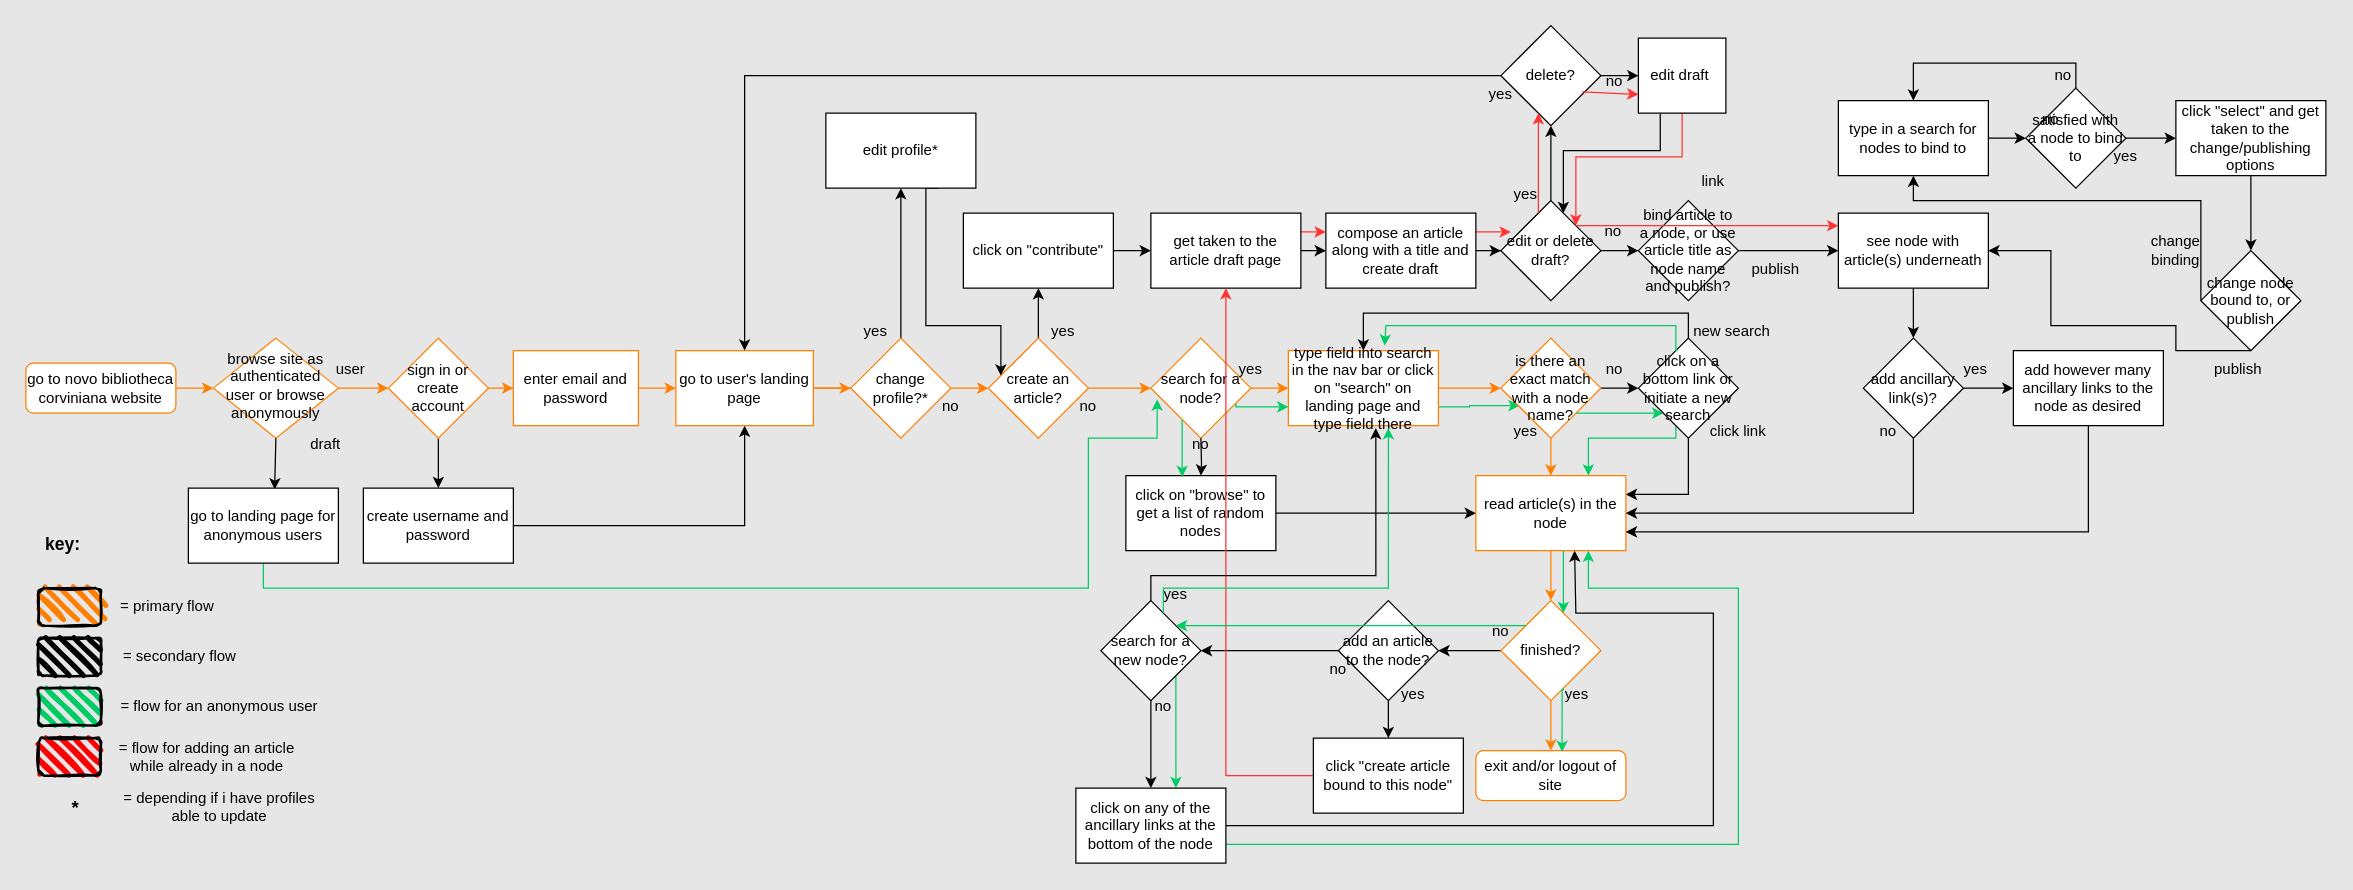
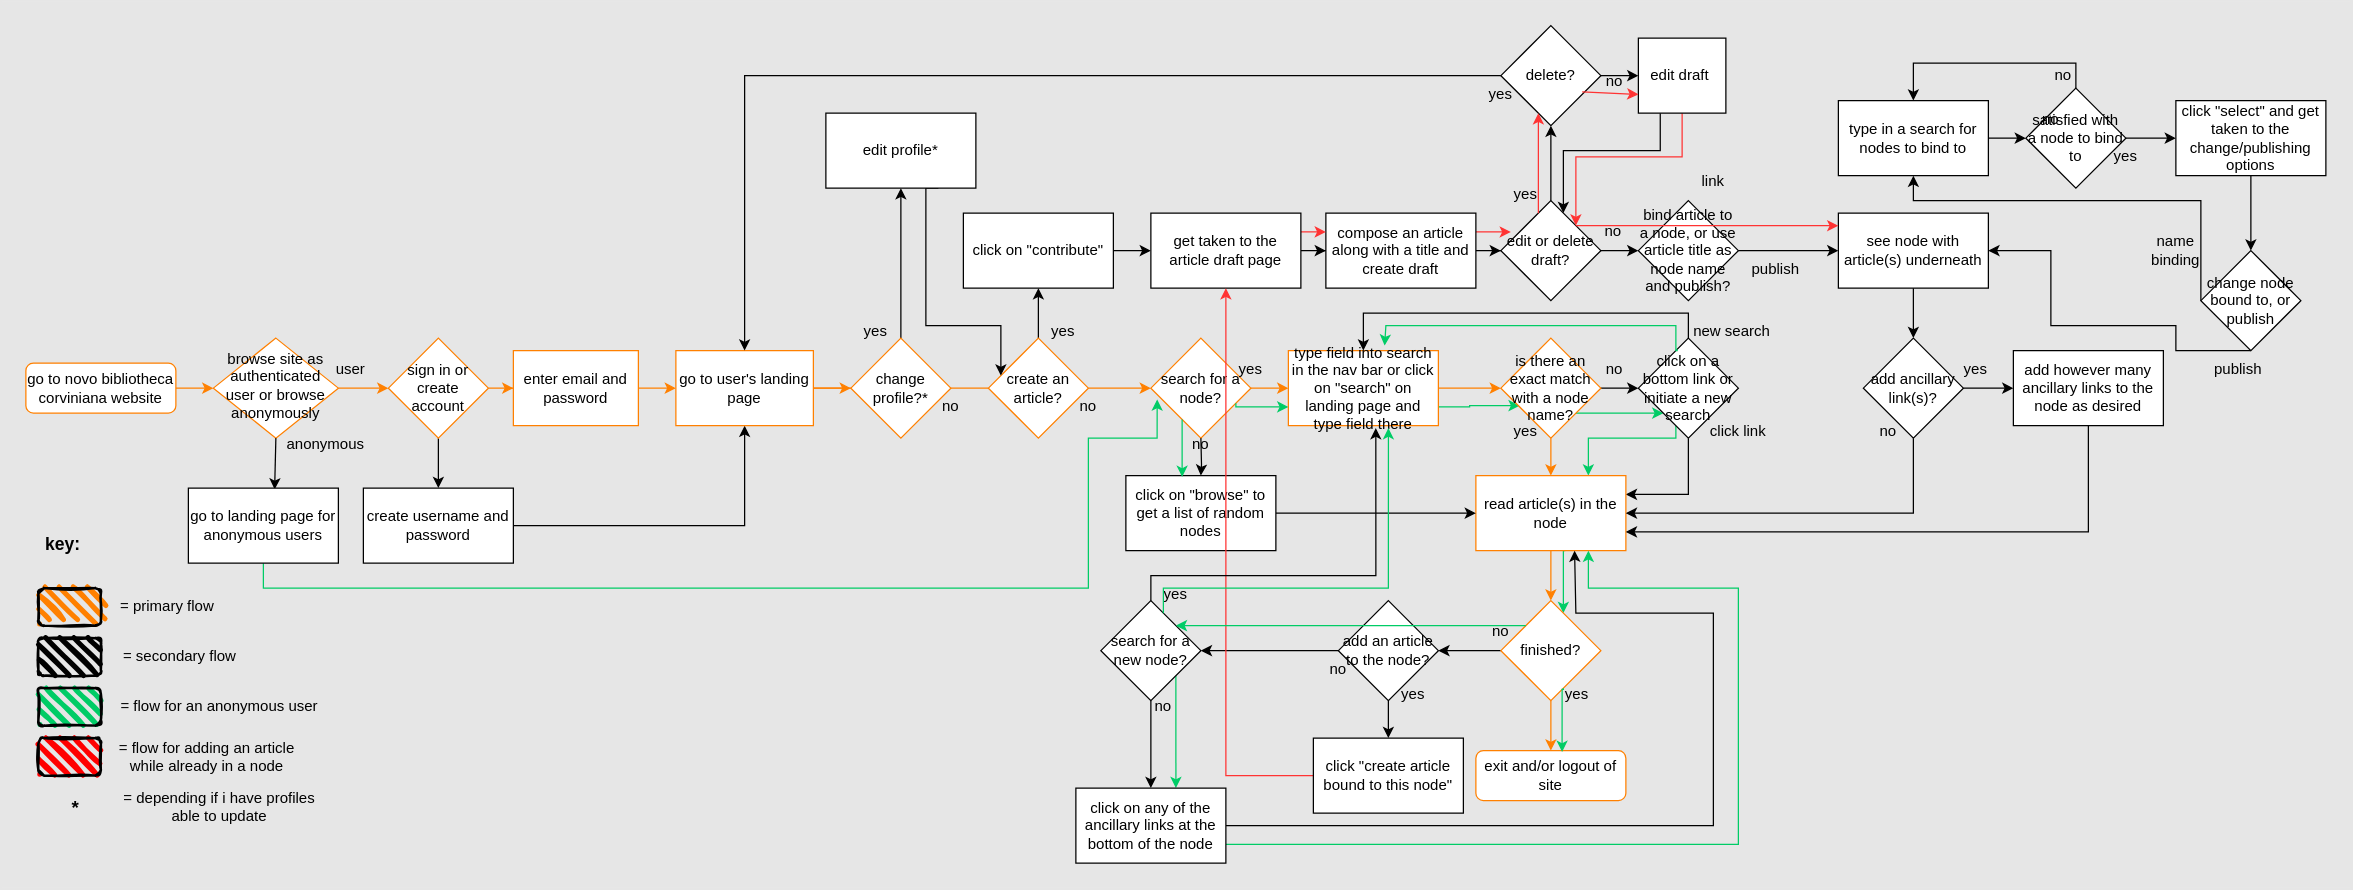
(2176, 251) -> (2176, 251)
(978, 388) -> (982, 388)
(326, 444) -> (326, 444)
